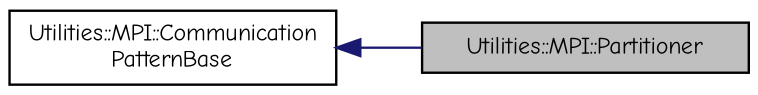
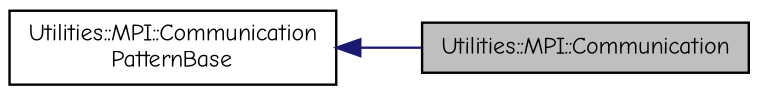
(585, 48) -> (585, 48)
